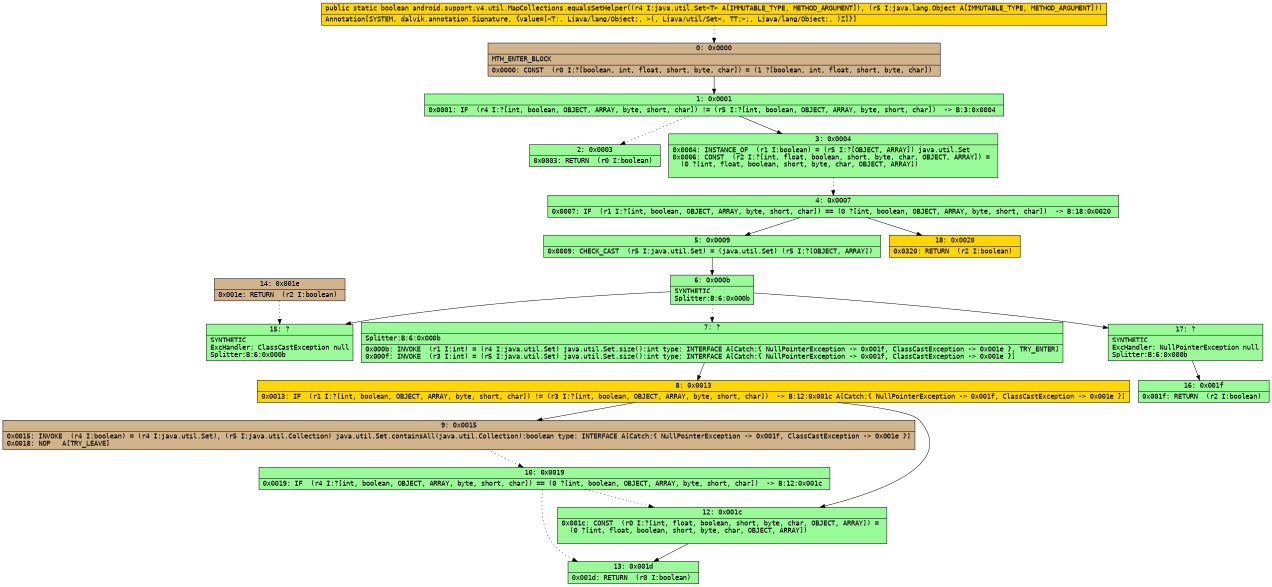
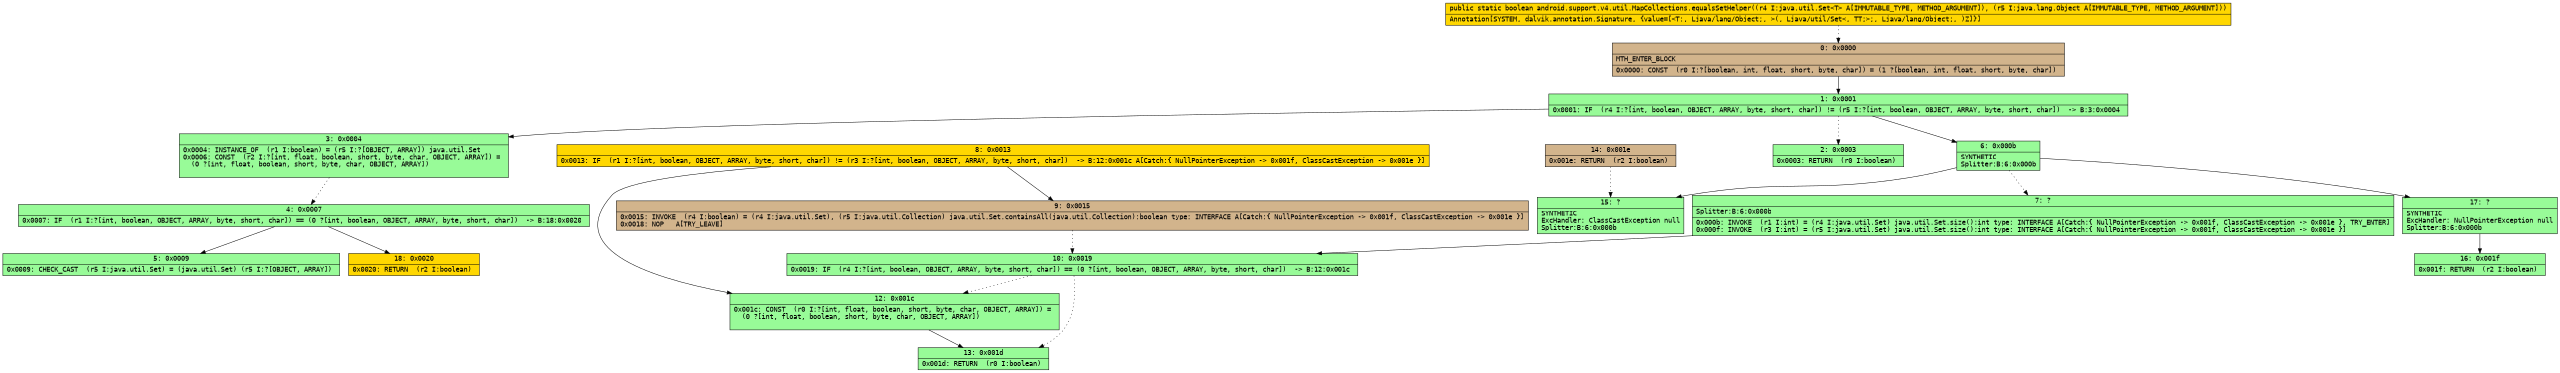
(955, 252) -> (414, 270)
(712, 264) -> (1912, 128)
(702, 369) -> (1507, 245)
